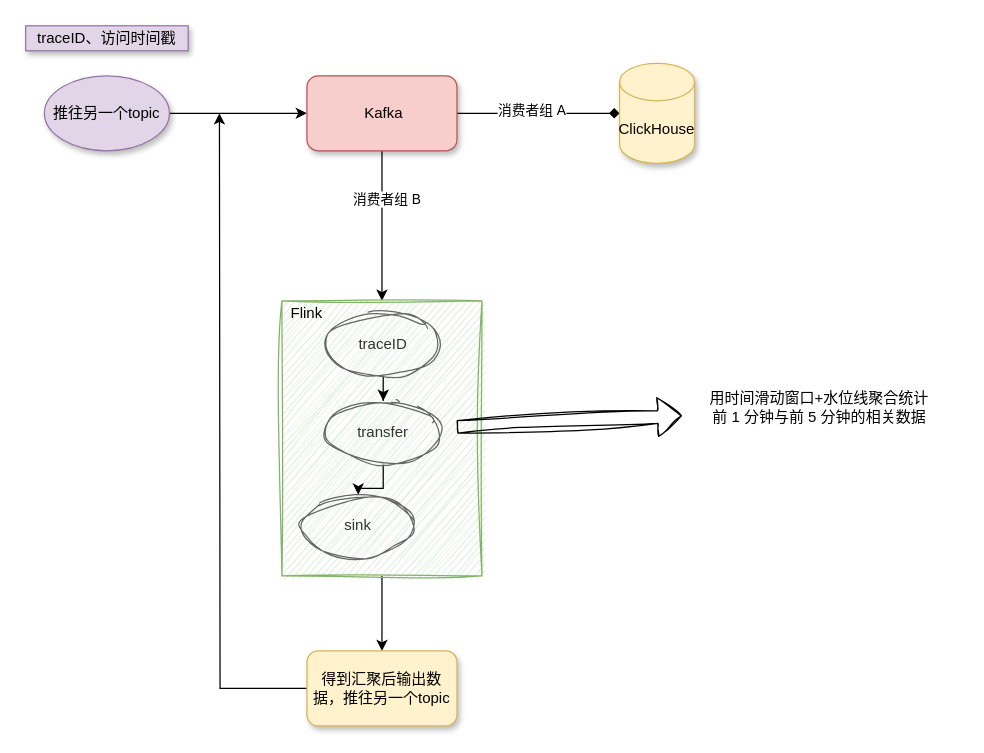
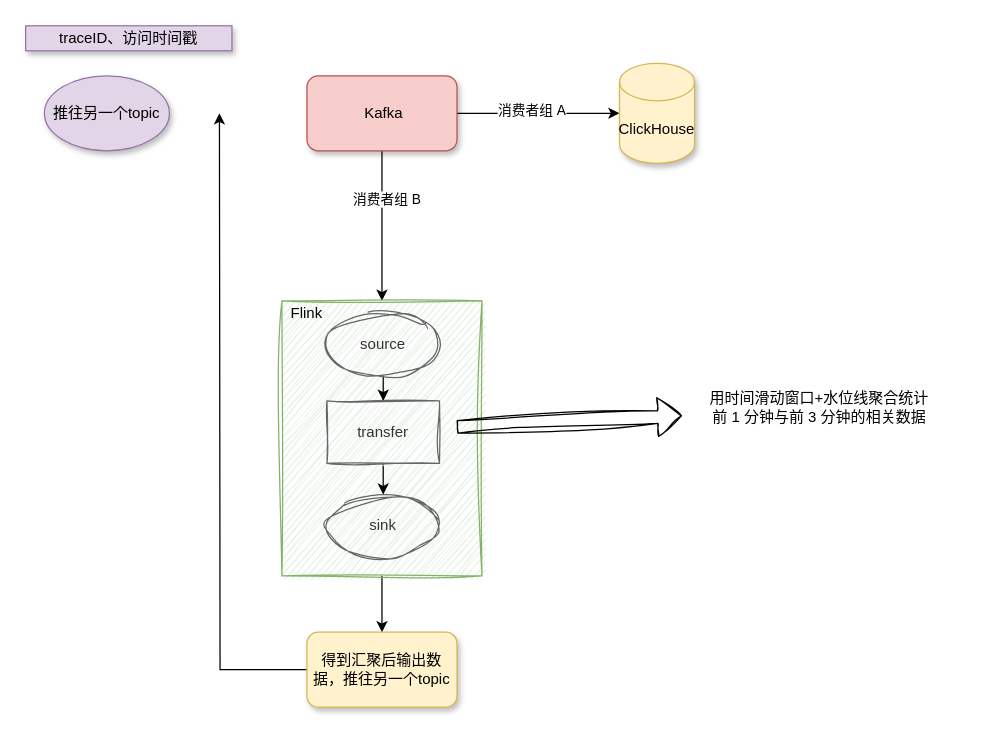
(107, 38) -> (129, 38)
(234, 113) -> none
(609, 113) -> (609, 113)
(383, 344) -> (383, 344)
(819, 407) -> (819, 407)
(383, 432) -> (383, 432)
(358, 526) -> (383, 526)
(382, 688) -> (382, 669)
